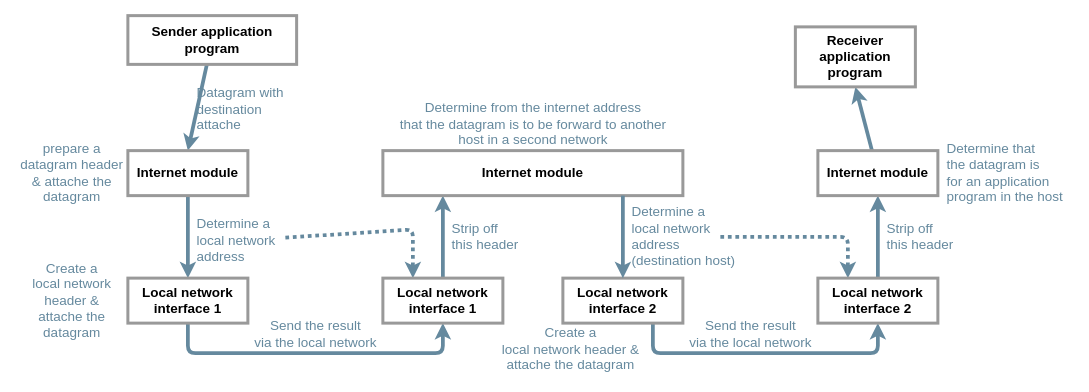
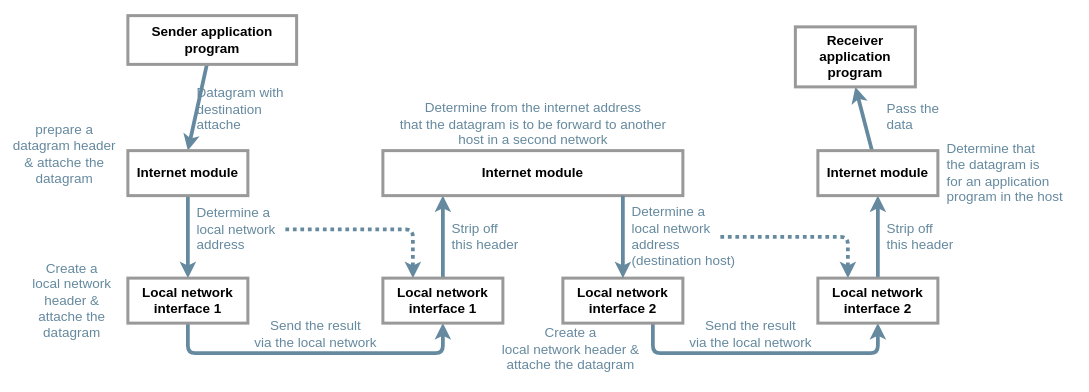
none -> (919, 117)
(72, 173) -> (64, 154)
(240, 240) -> (240, 229)
